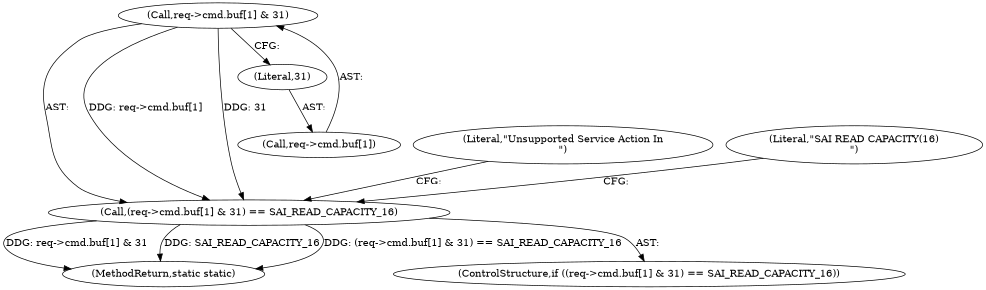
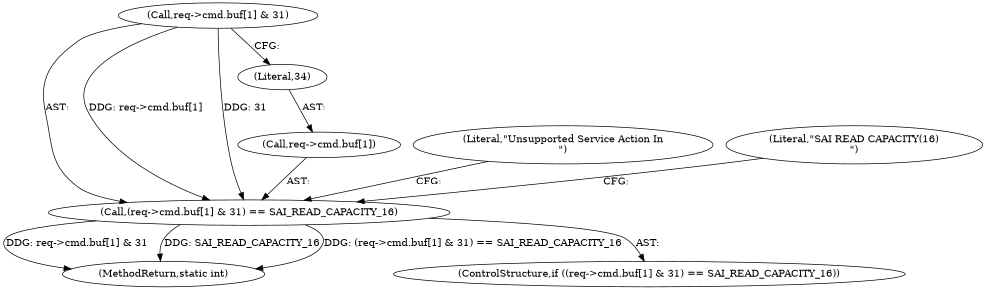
(335, 68) -> (287, 176)
(282, 77) -> (282, 77)
(164, 274) -> (164, 274)
